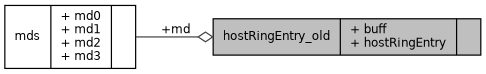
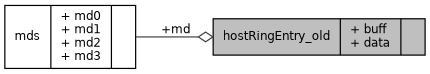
(398, 43) -> (371, 43)
